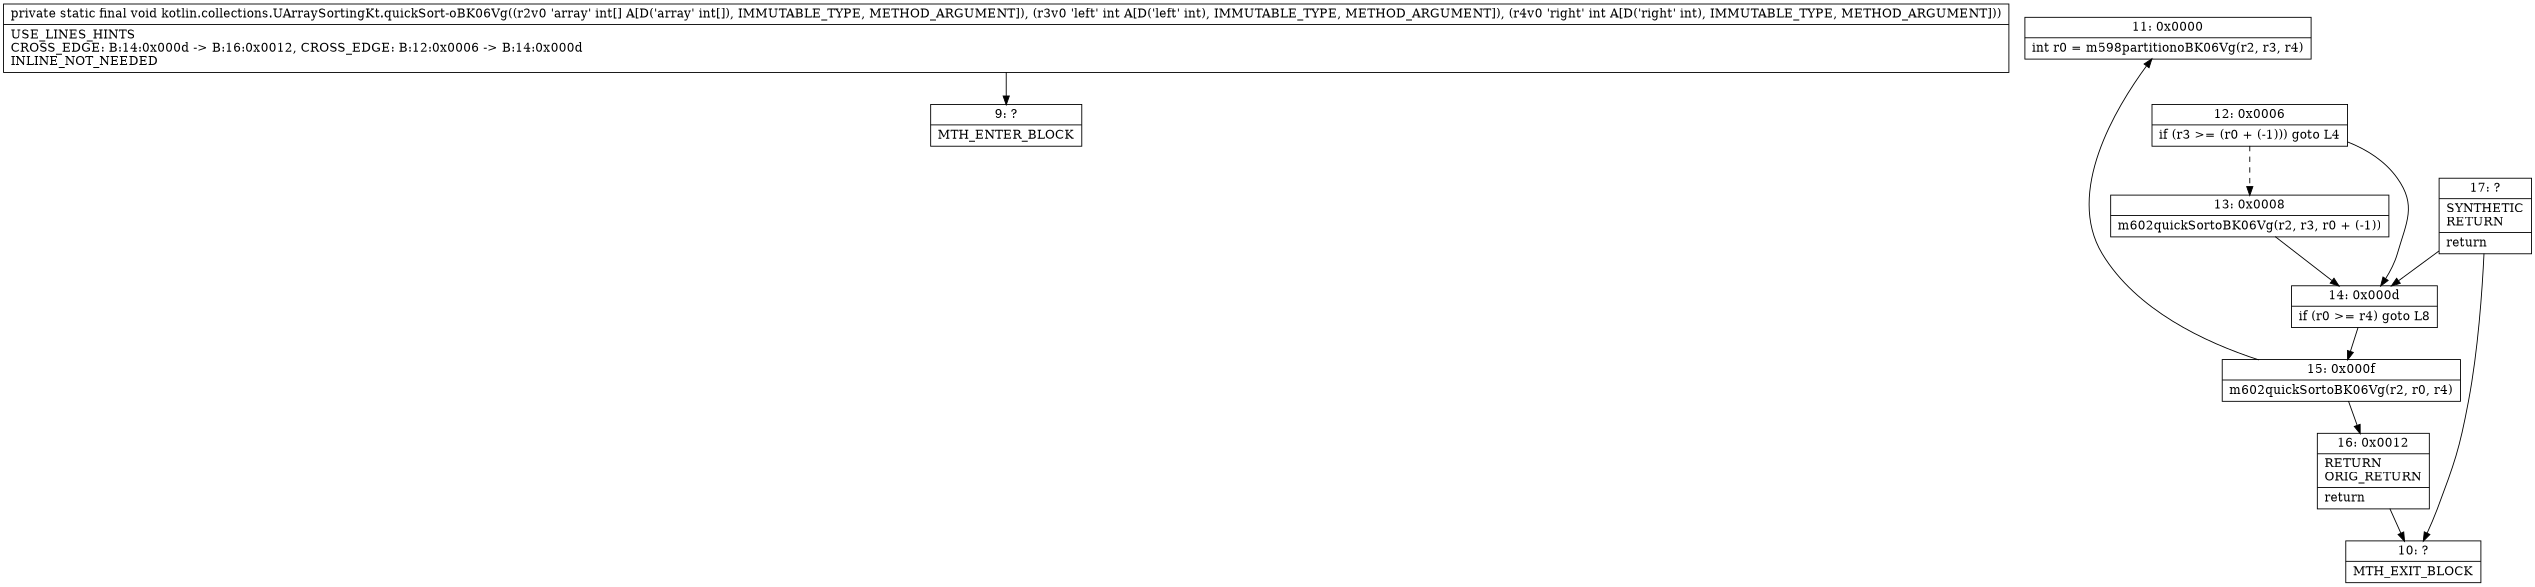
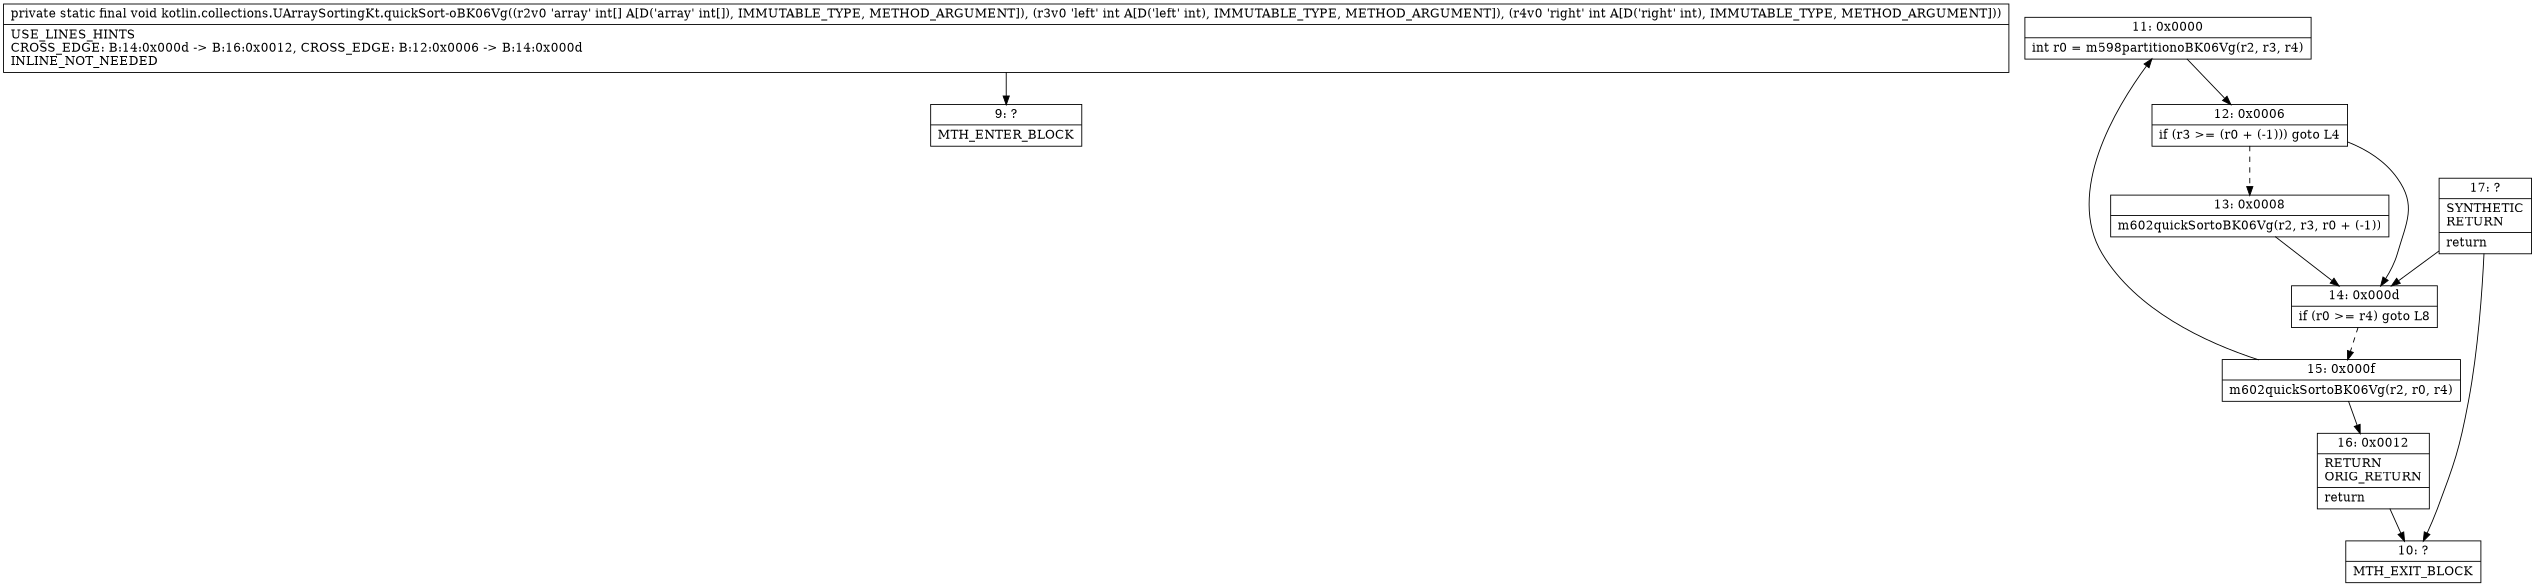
none -> (2206, 78)
(2354, 339) -> (2354, 339)
